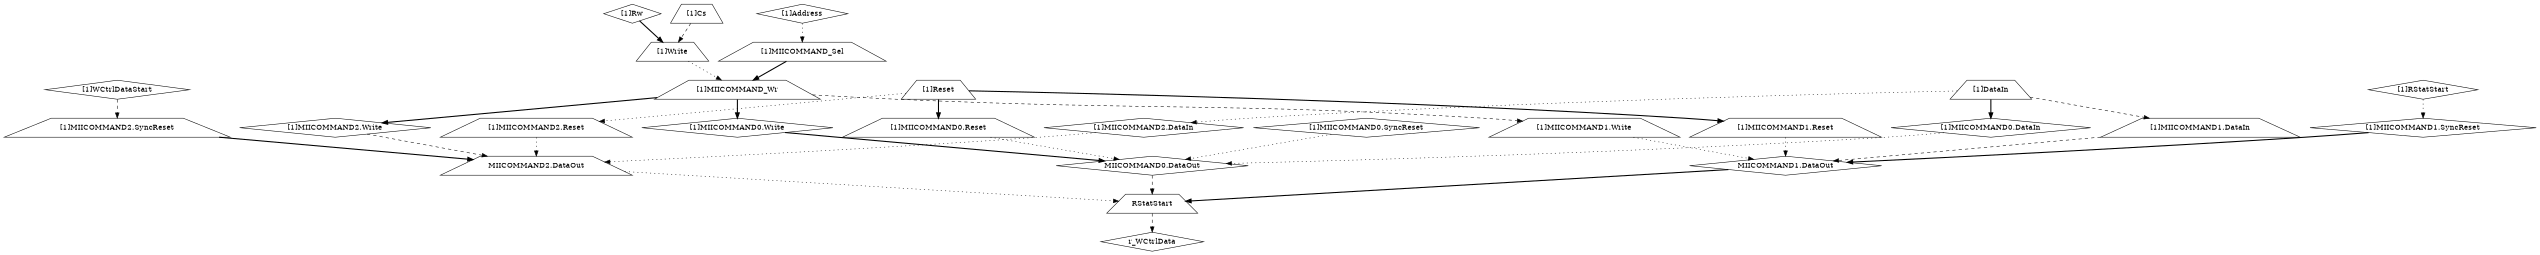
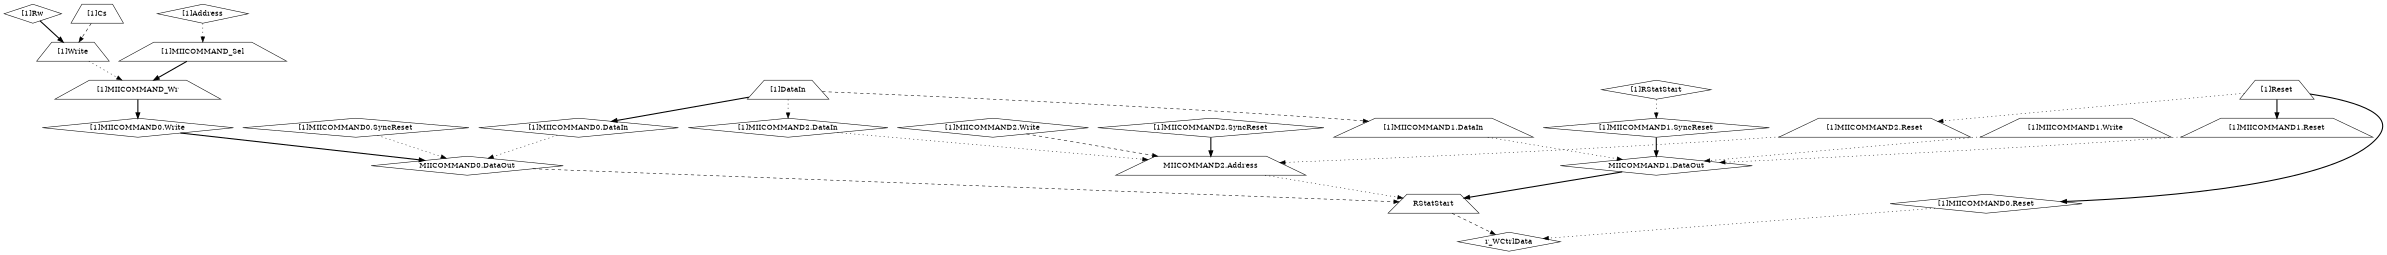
(117, 90) -> none
(1165, 107) -> none
(522, 110) -> none
(117, 128) -> (1211, 128)
(938, 128) -> (1986, 204)
(1052, 148) -> (1742, 223)
(1970, 149) -> (1546, 147)
(536, 166) -> (1211, 166)
